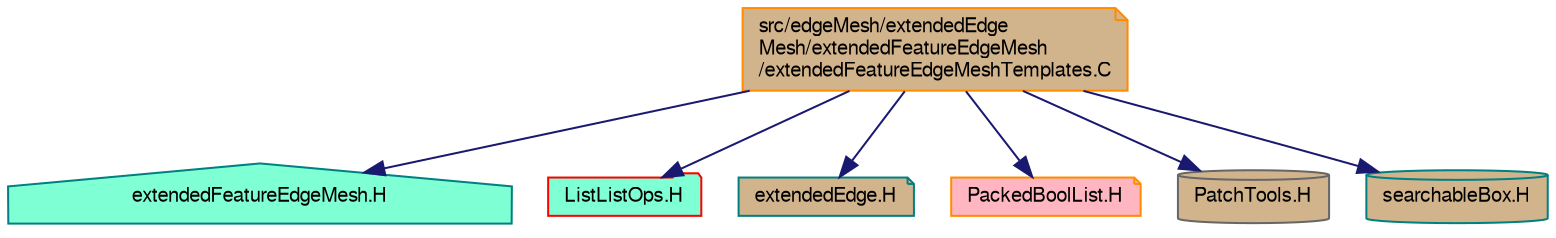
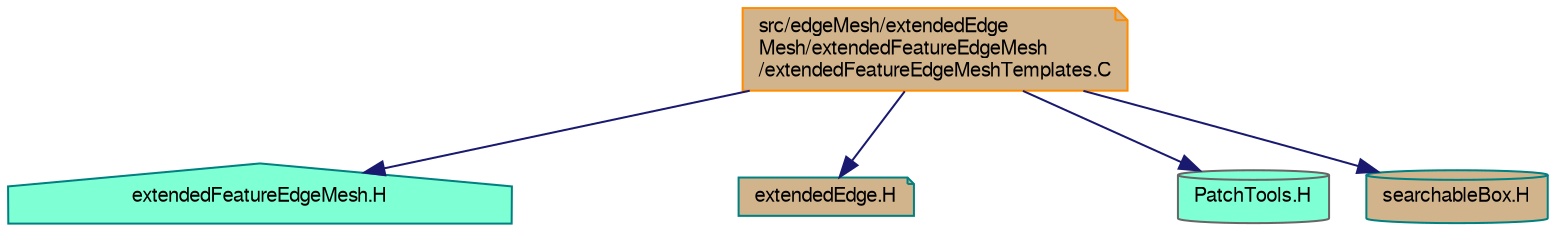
(625, 197) -> none
(1046, 197) -> none
(1254, 197) -> (1254, 197)
